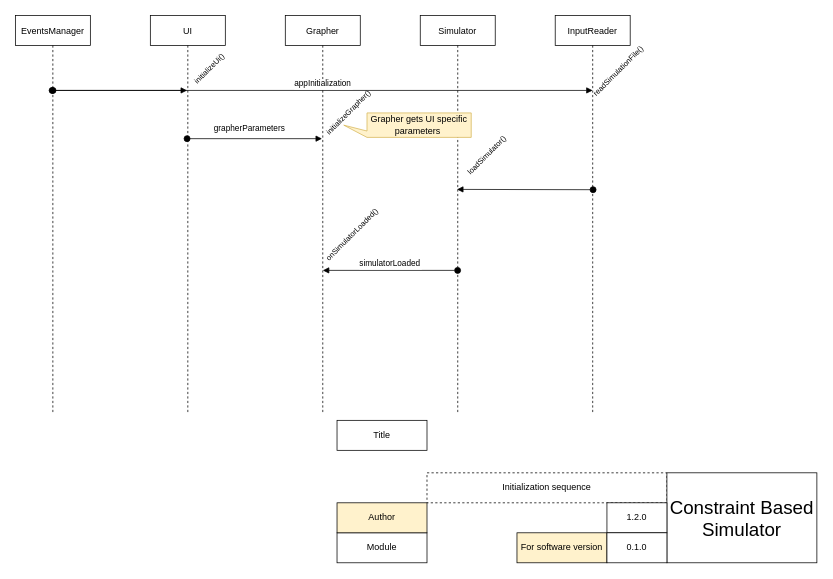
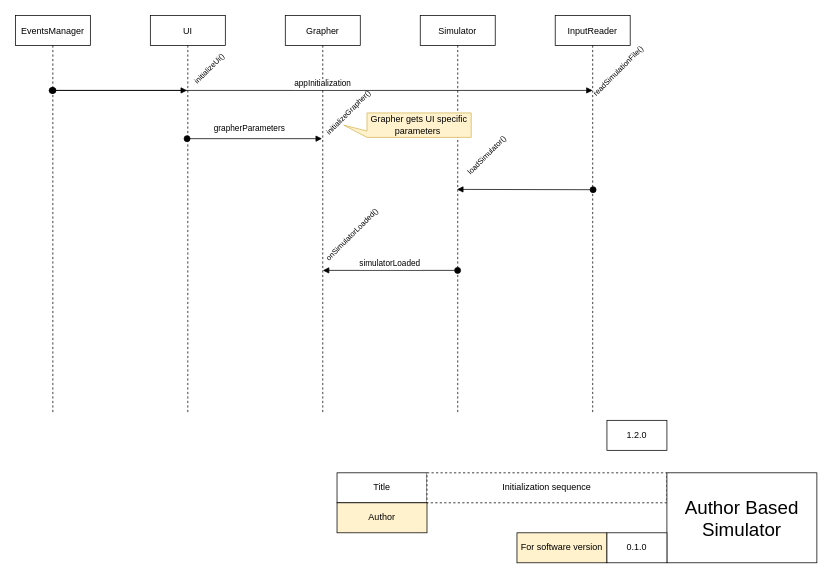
(382, 435) -> (382, 488)
(637, 518) -> (637, 435)
(742, 518) -> (742, 518)
(382, 548) -> none
